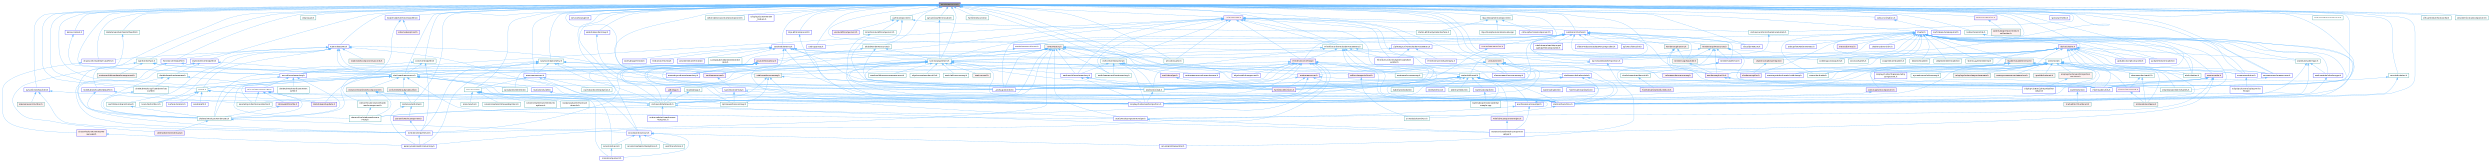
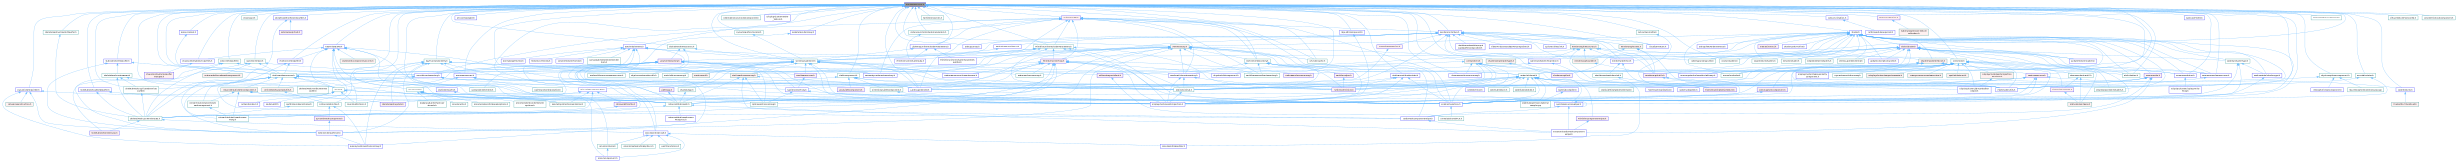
(384, 8) -> (721, 83)
(255, 140) -> (161, 142)
